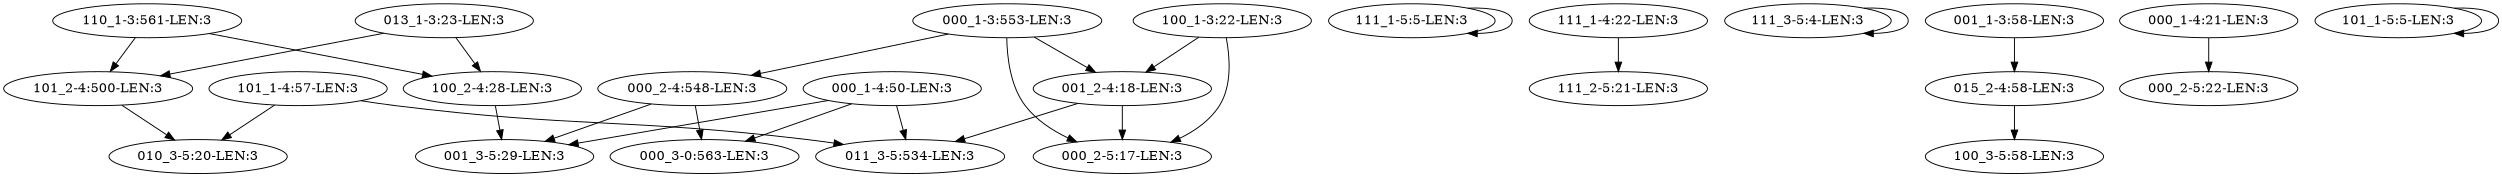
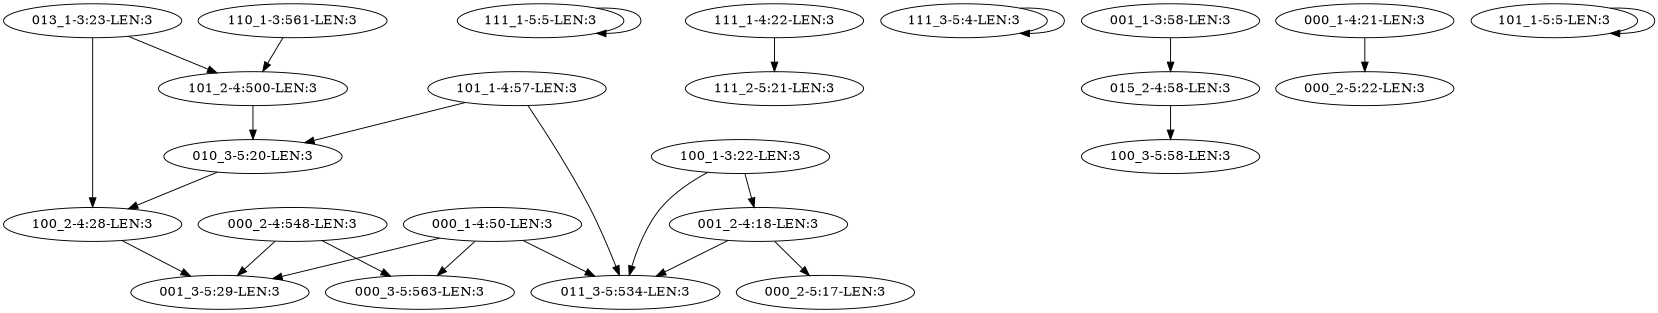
(1007, 21) -> none
(316, 54) -> (177, 189)
(1223, 98) -> (659, 210)
(705, 157) -> (420, 292)
